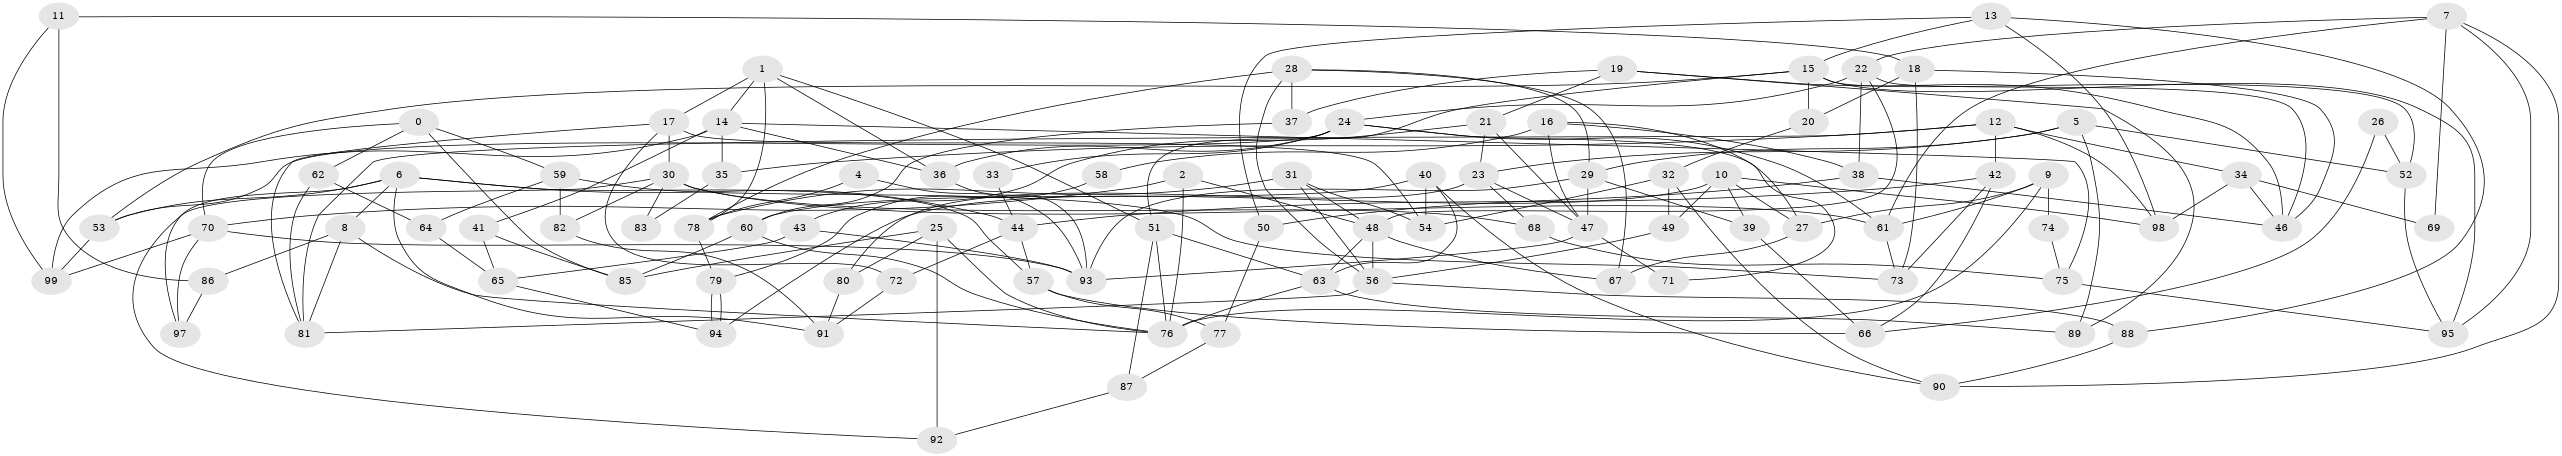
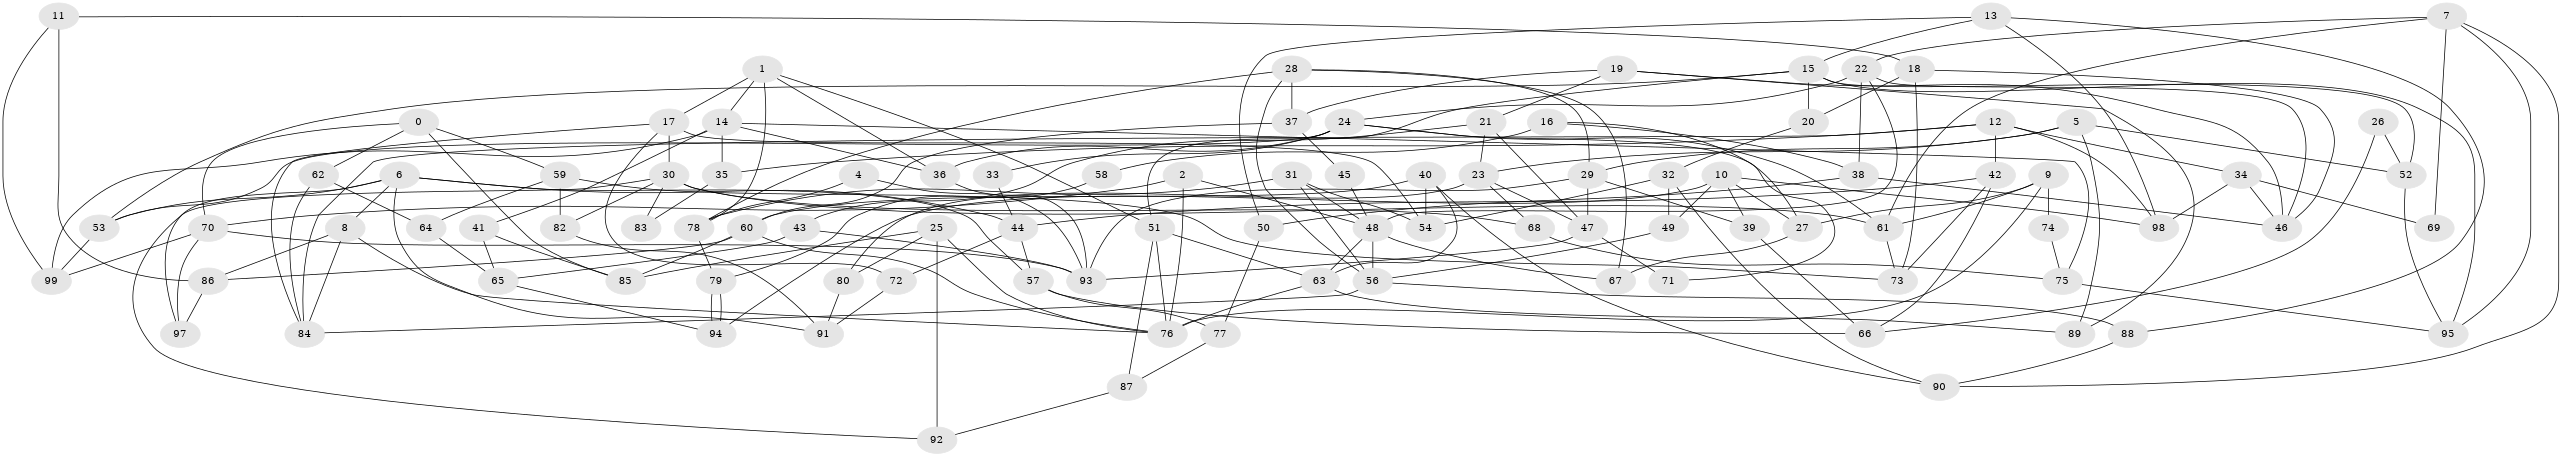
none -> (1345, 175)
(1557, 176) -> none
none -> (468, 265)
(305, 334) -> (305, 334)
